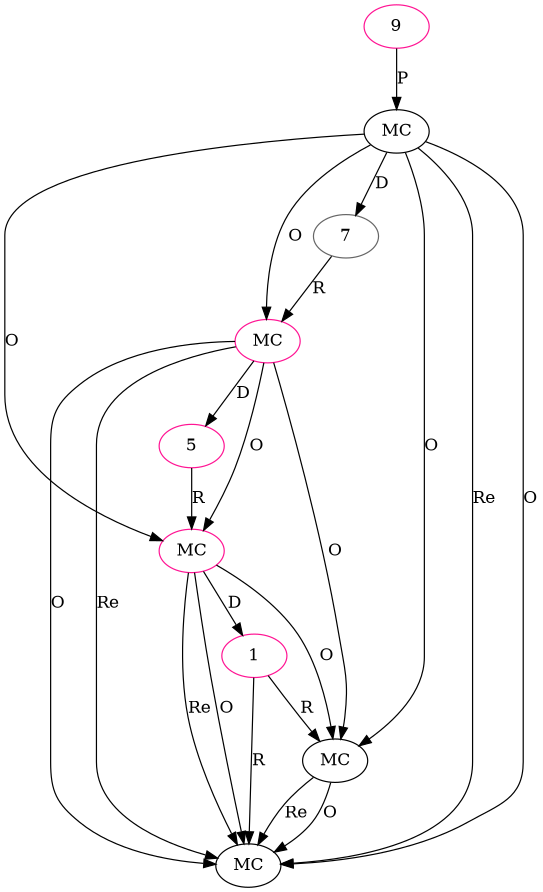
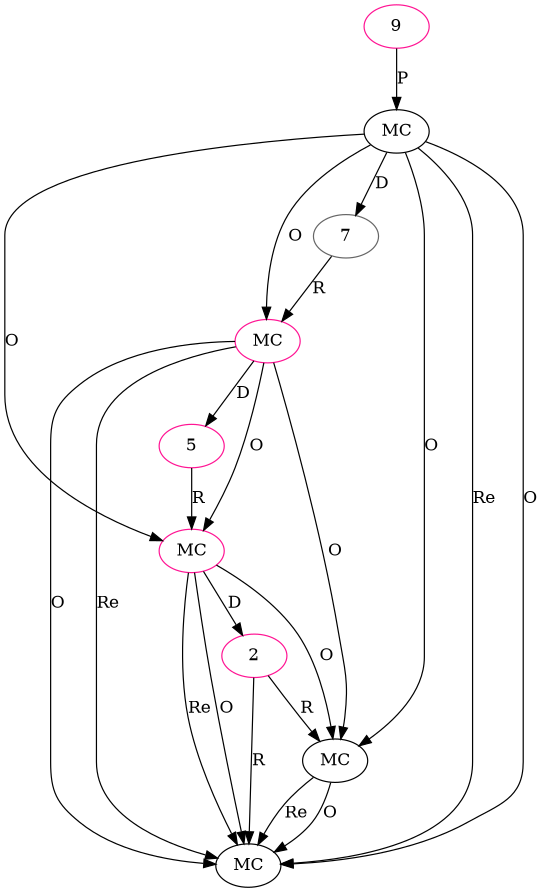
(254, 656) -> (254, 656)
